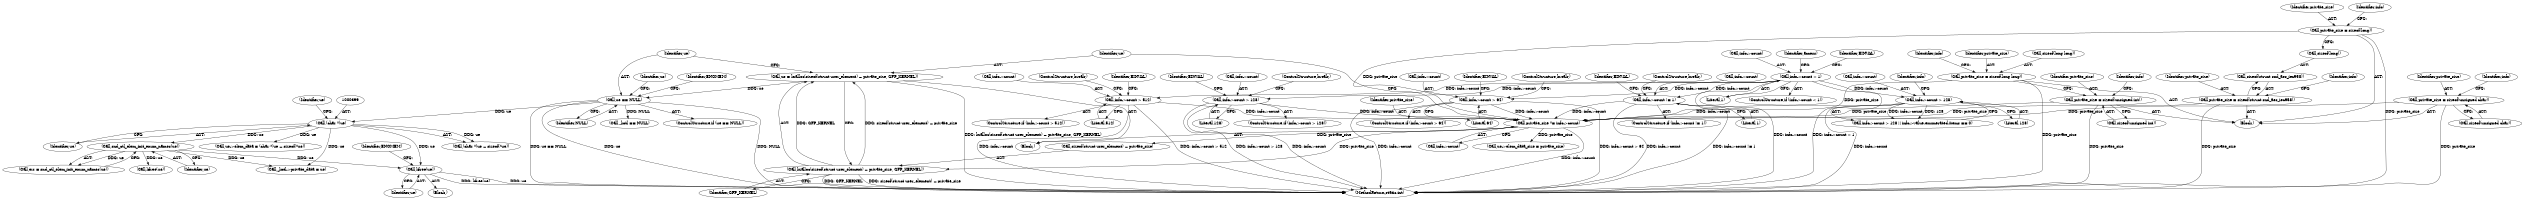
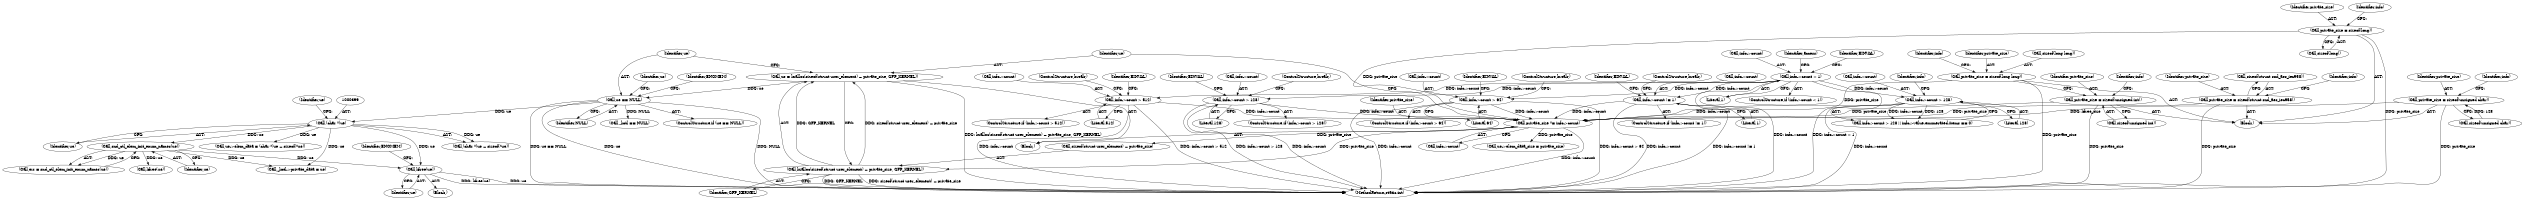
(2299, 65) -> (2335, 44)
(2085, 112) -> (2085, 112)
(2483, 112) -> (2483, 112)
